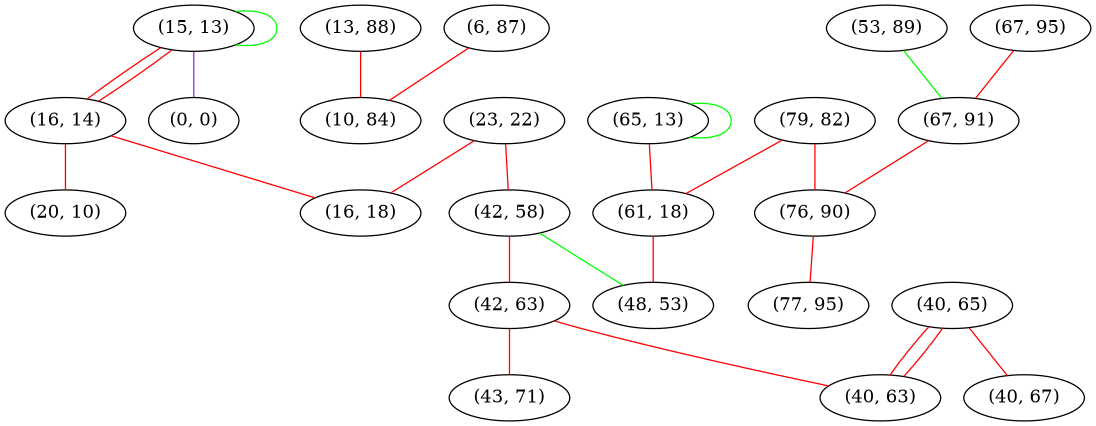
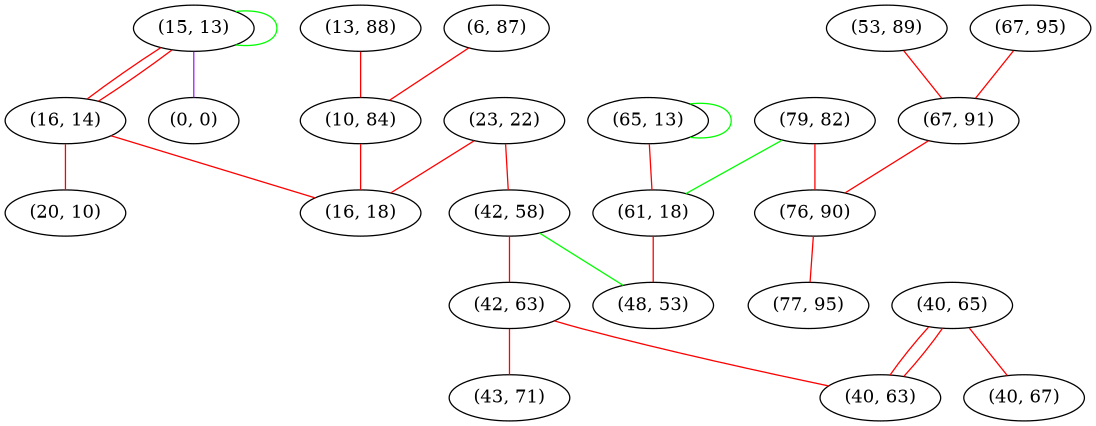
(923, 75) -> (923, 75)
none -> (361, 167)
(734, 167) -> (734, 167)
